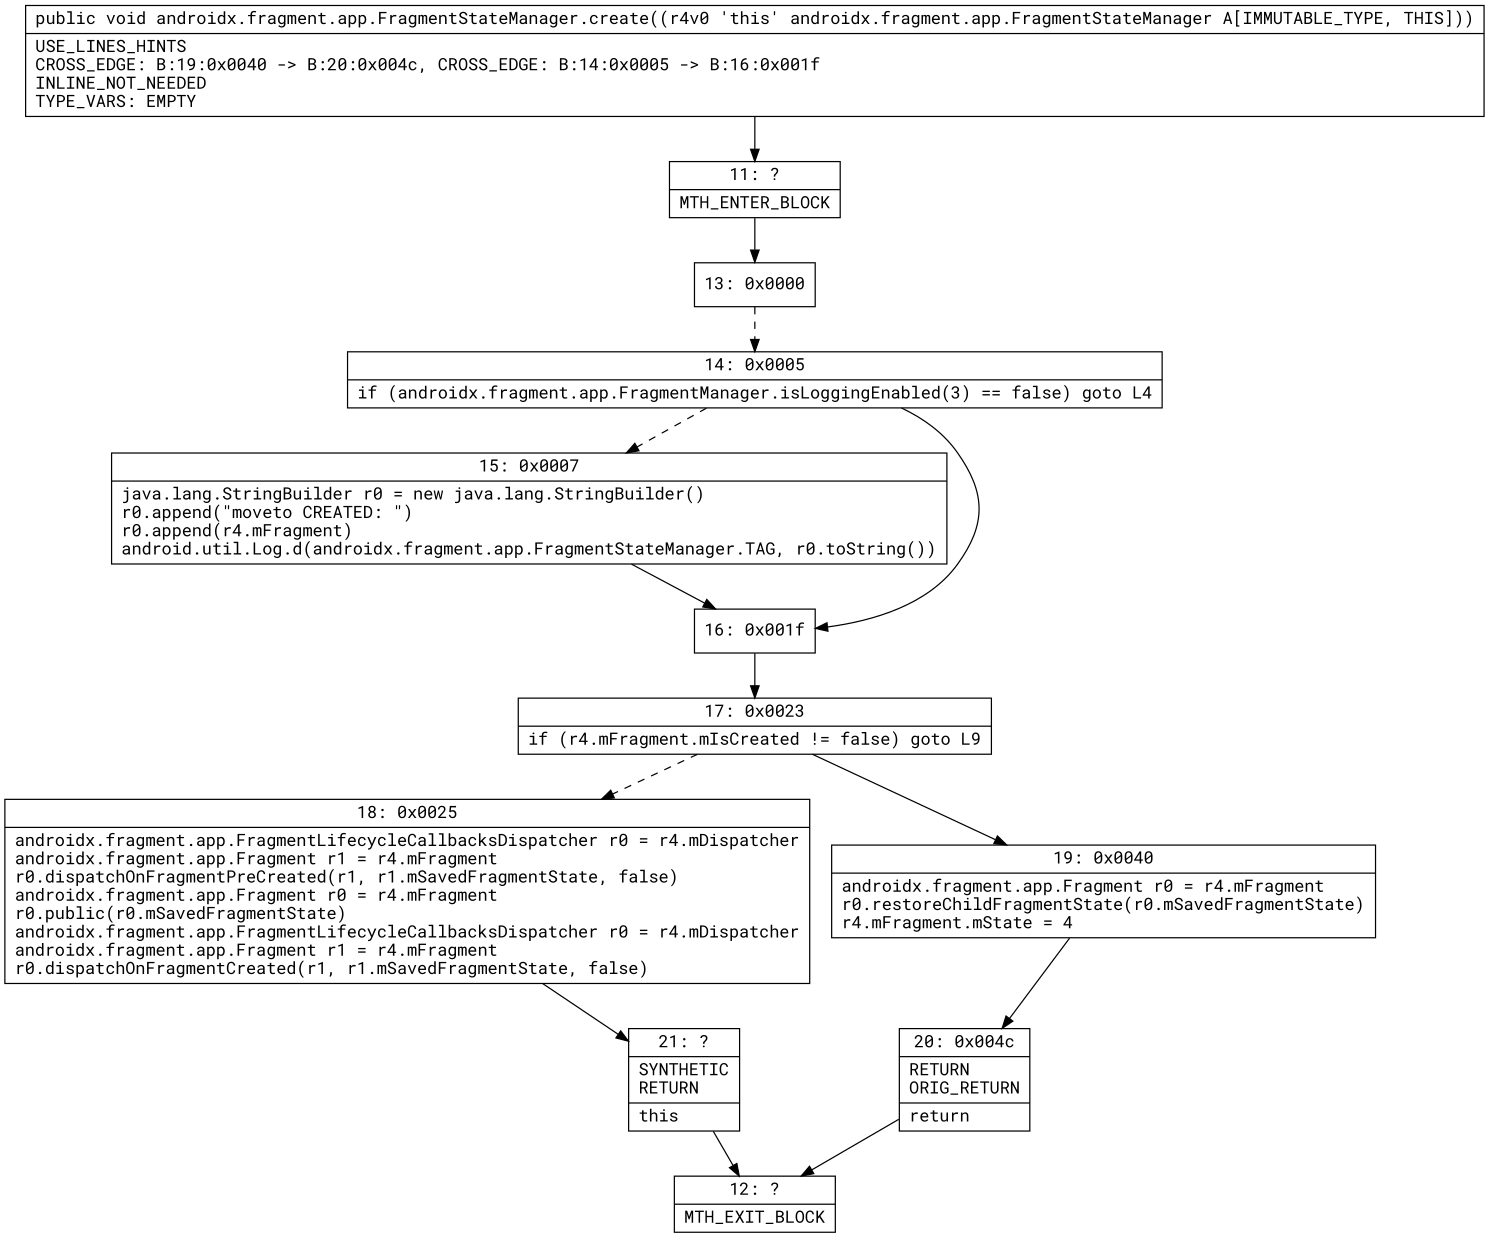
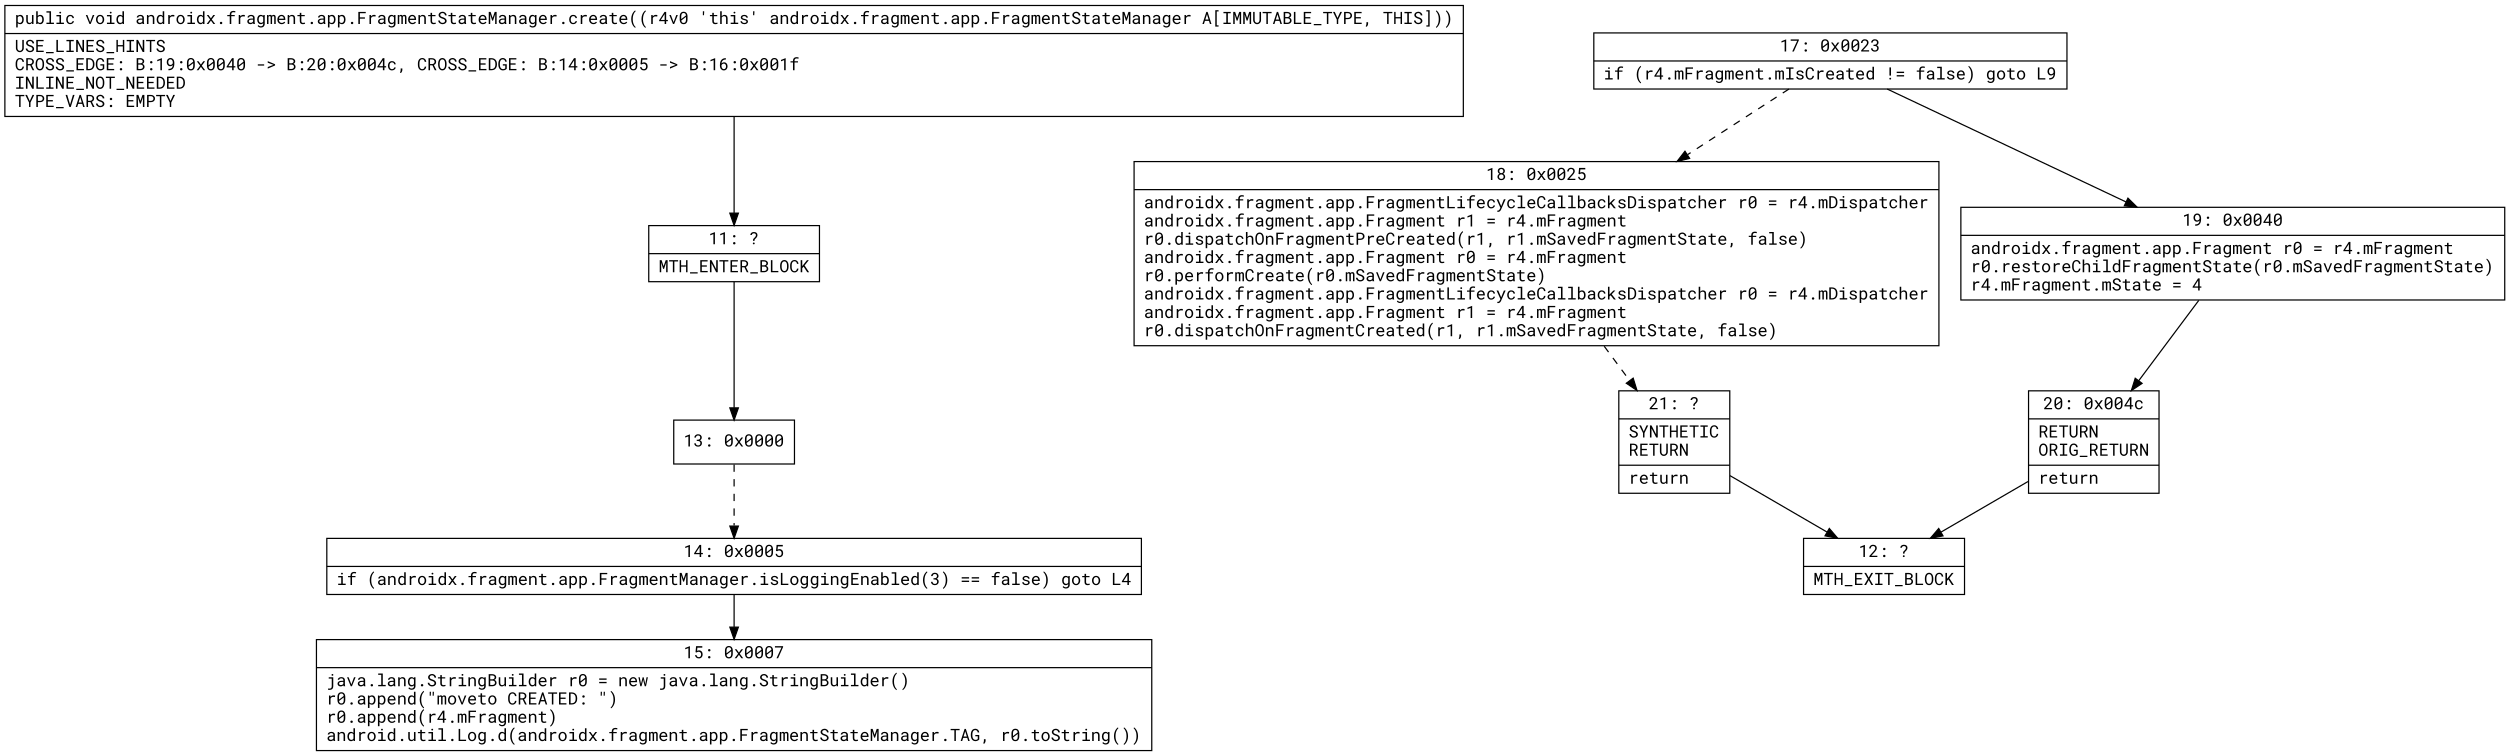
(672, 428) -> (734, 611)
(755, 631) -> none
(181, 914) -> (1346, 276)
(581, 1009) -> (1617, 363)
(659, 1116) -> (1659, 479)
